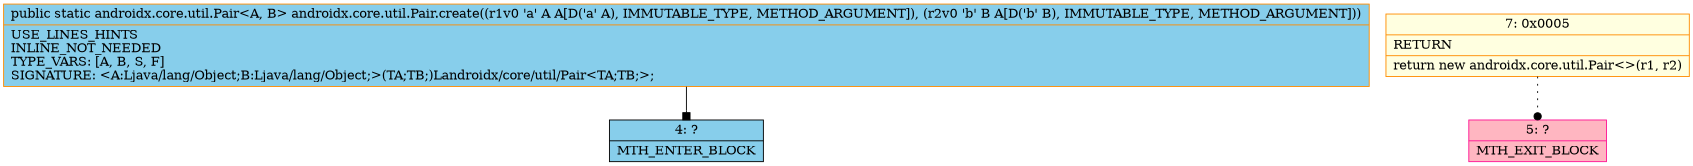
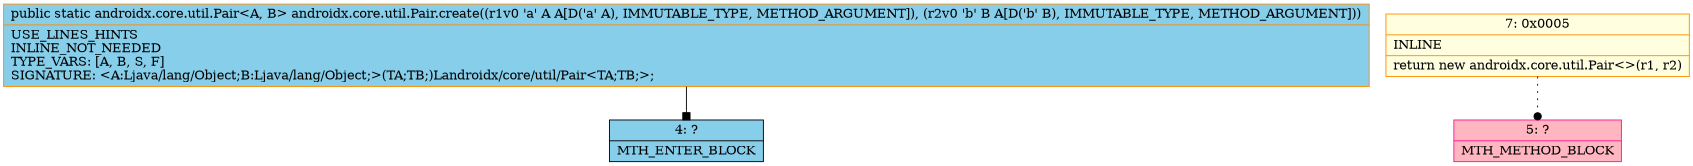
(1423, 45) -> (1418, 45)
(1538, 151) -> (1538, 151)
